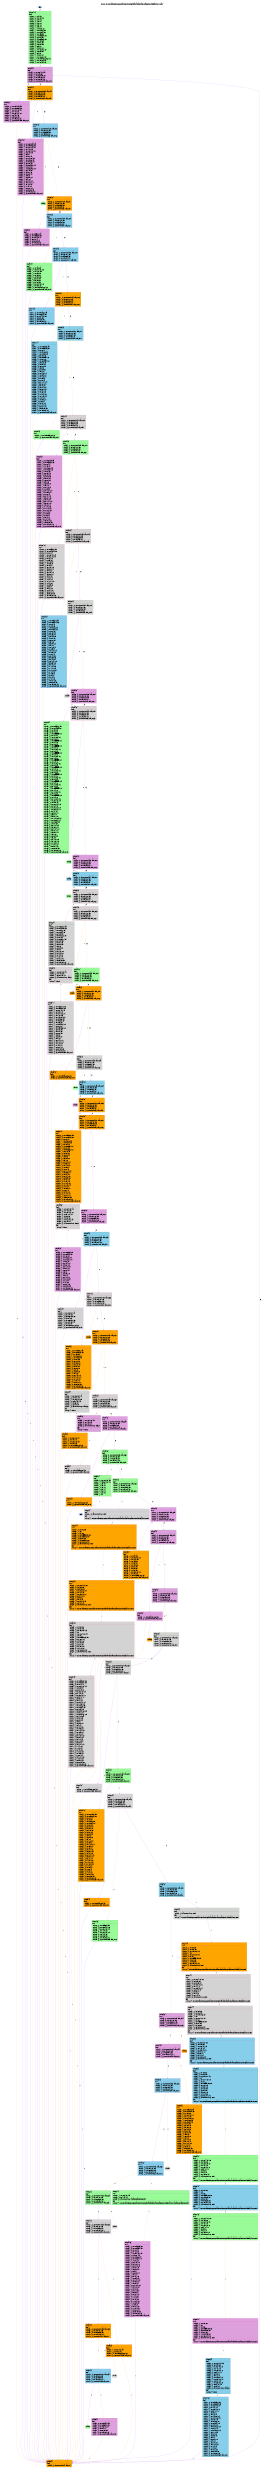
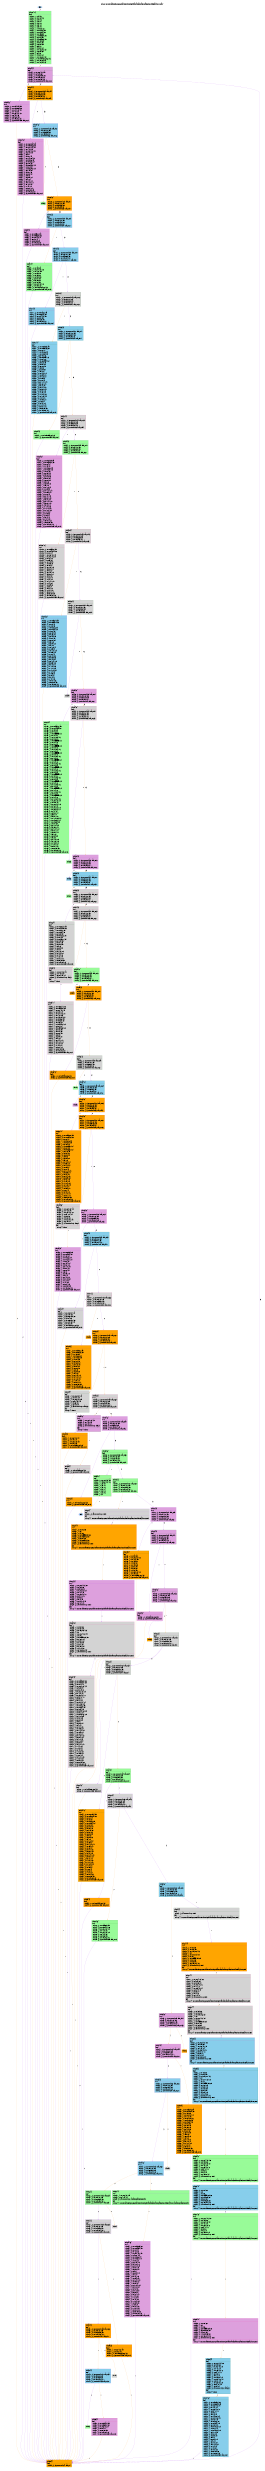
(68, 299) -> (68, 299)
(102, 1595) -> (102, 1595)
